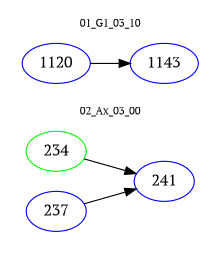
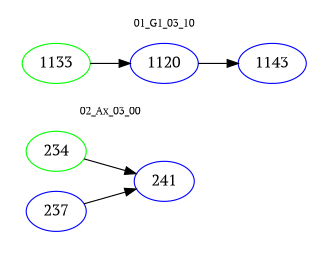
none -> (56, 63)
